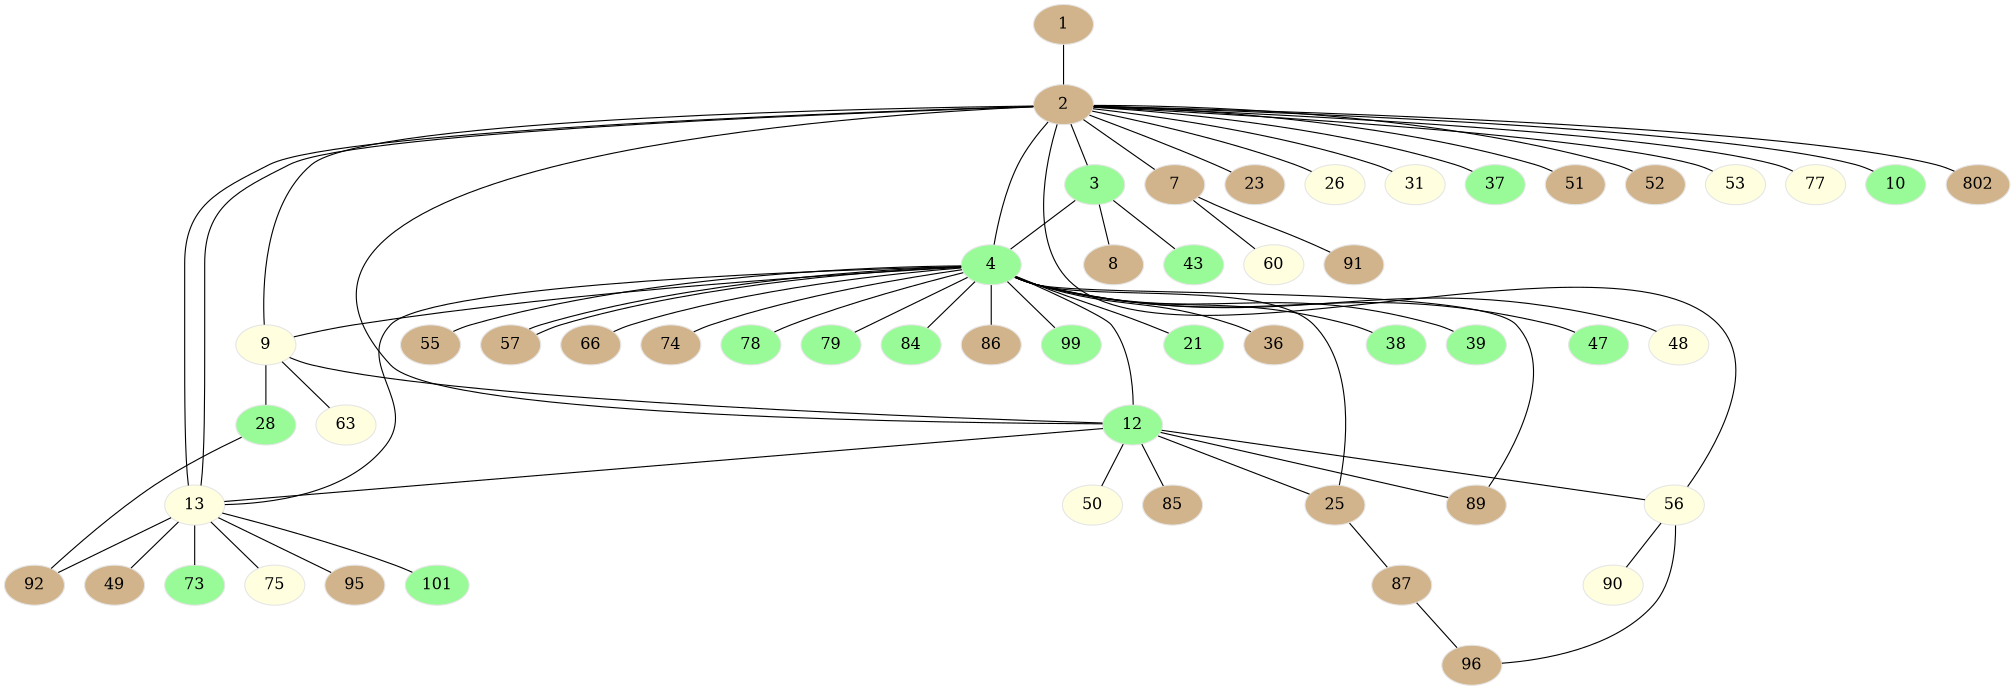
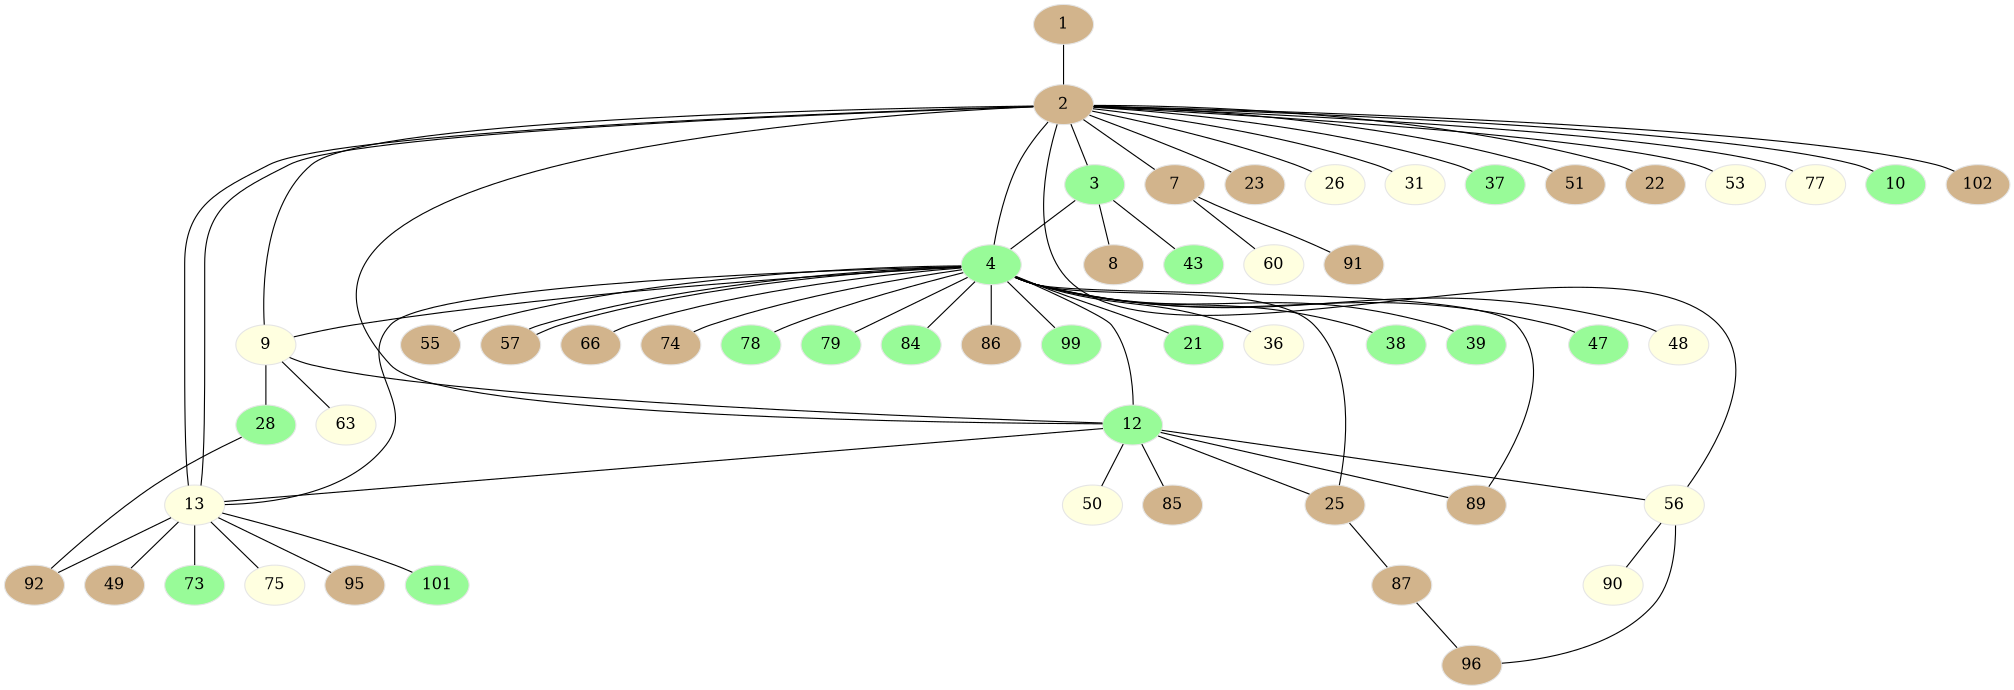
(1655, 185) -> (1655, 185)
(1978, 185) -> (1978, 185)
(1274, 345) -> (1274, 345)
